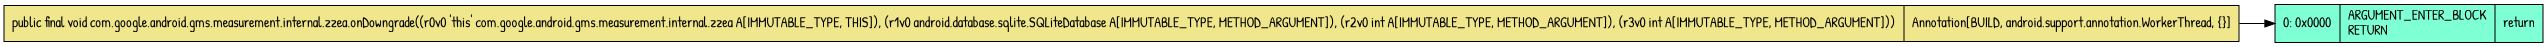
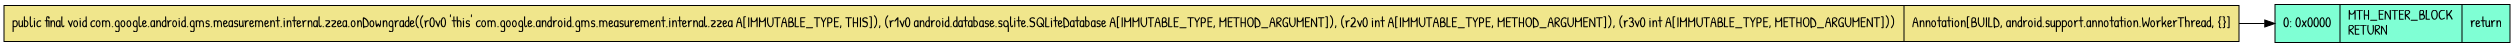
(2418, 16) -> (2401, 16)
